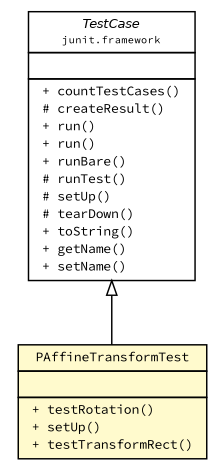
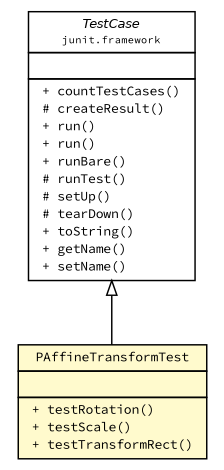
(66, 427) -> (82, 427)
